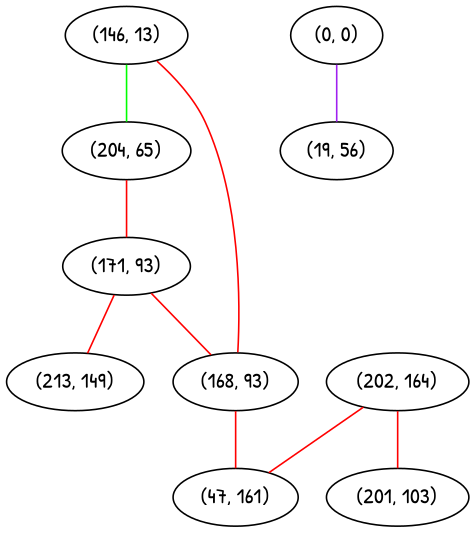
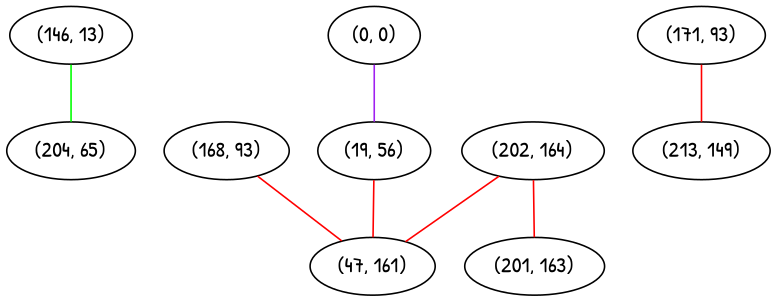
(228, 197) -> none
(127, 209) -> none
none -> (373, 209)
(181, 324) -> none
(398, 497) -> (535, 266)
